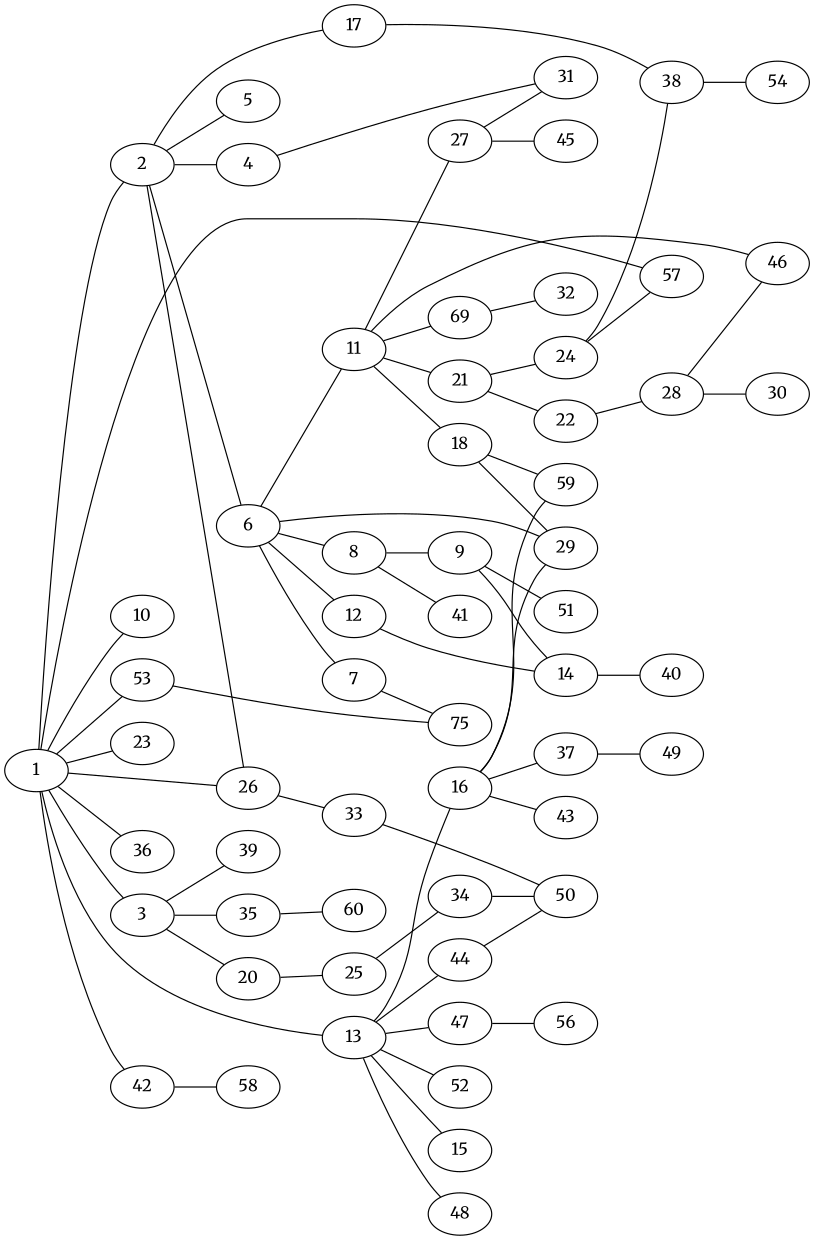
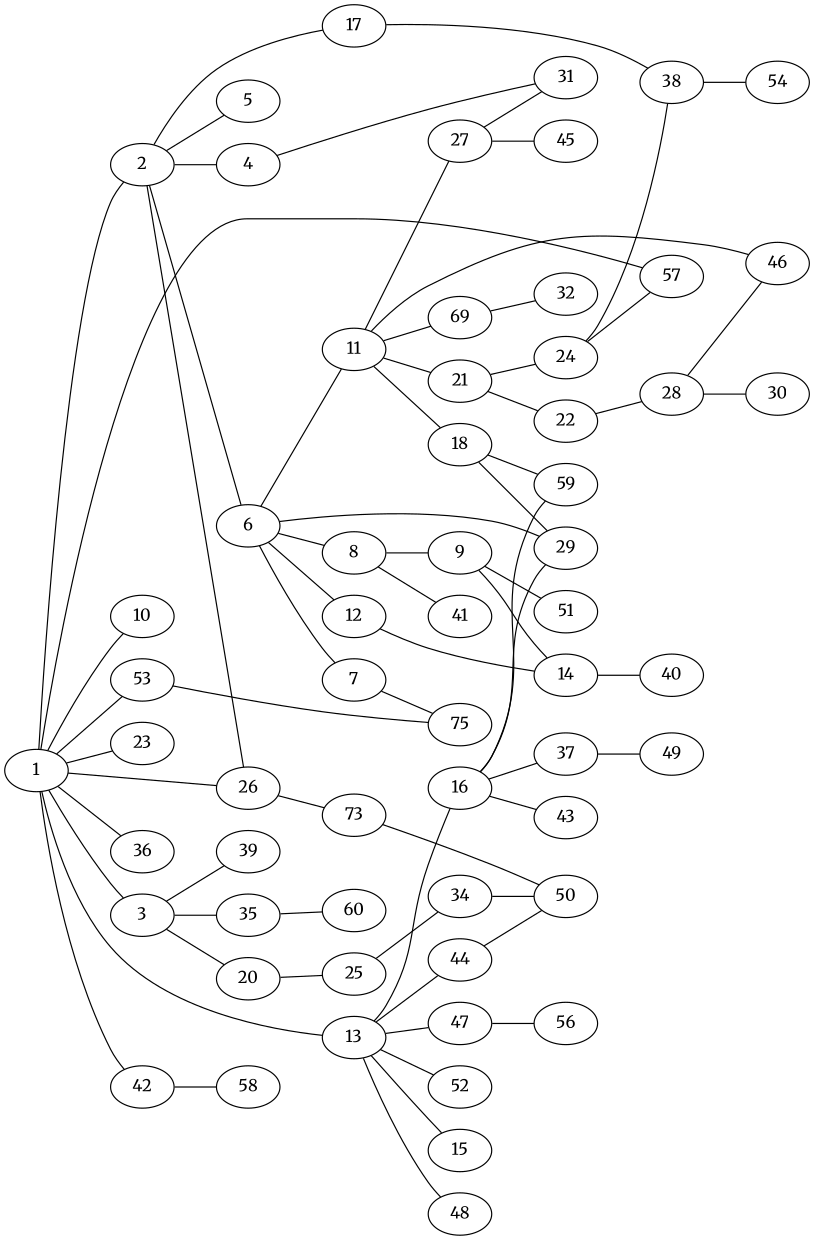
(354, 815) -> (354, 815)
